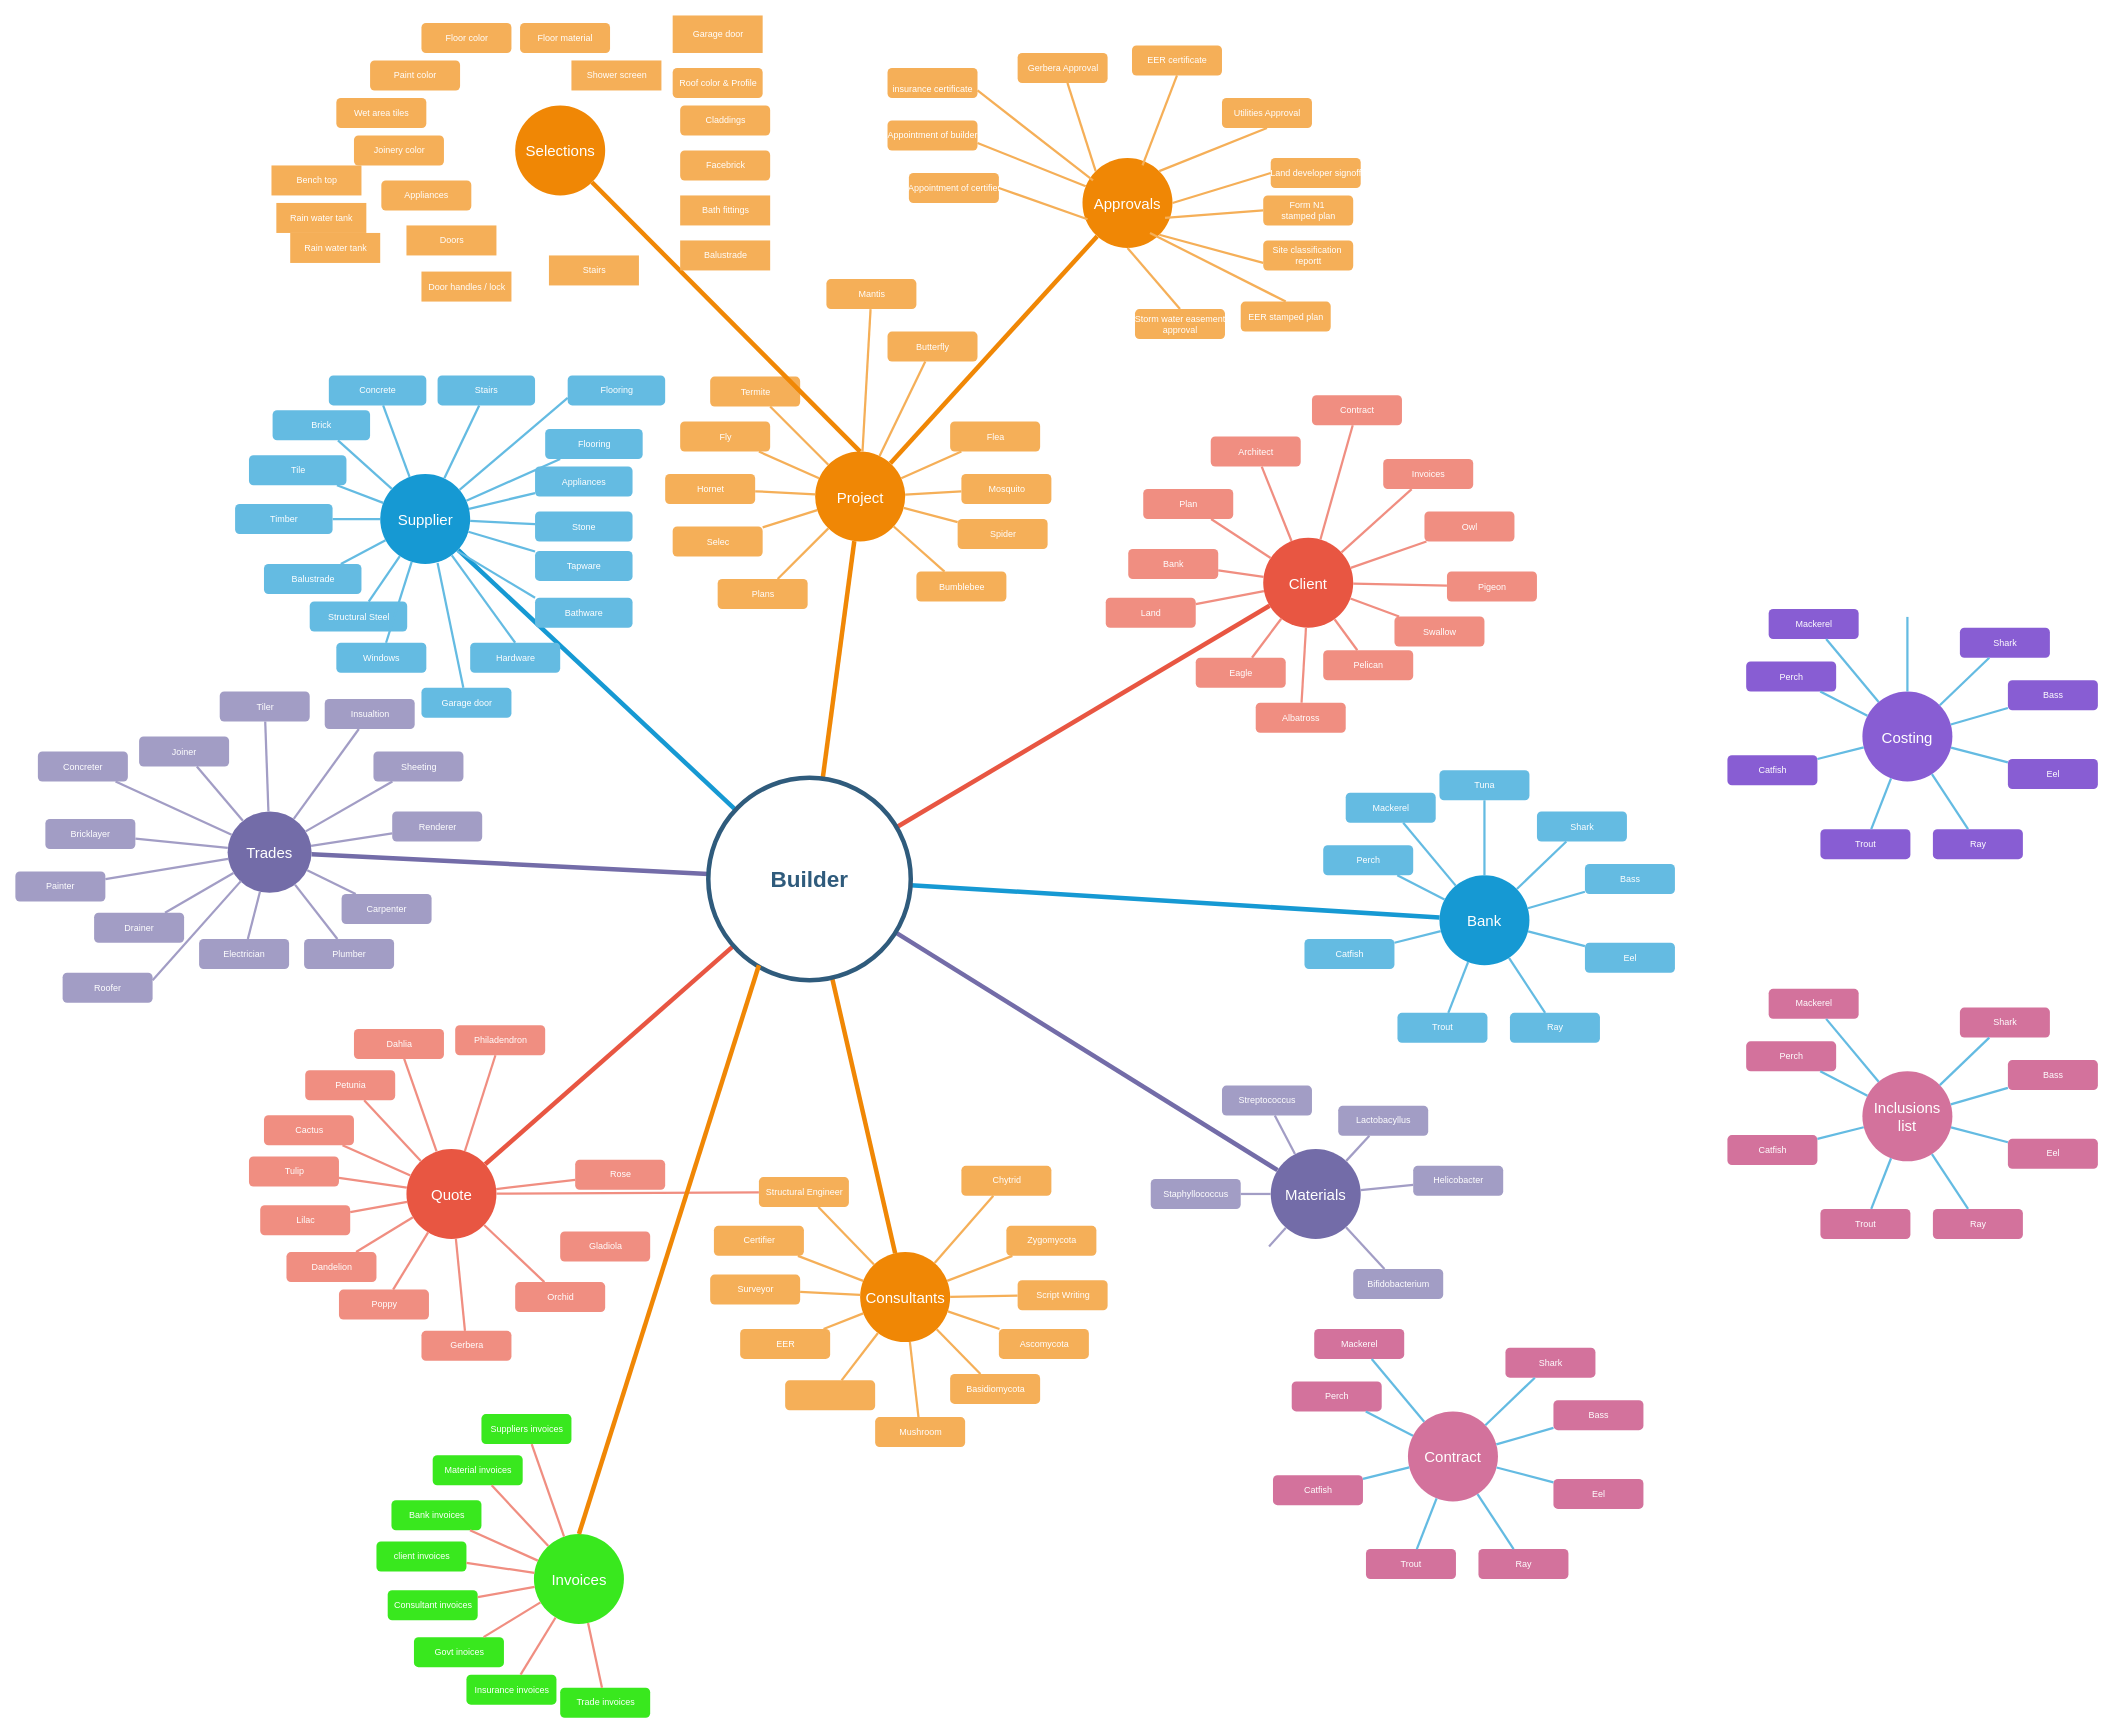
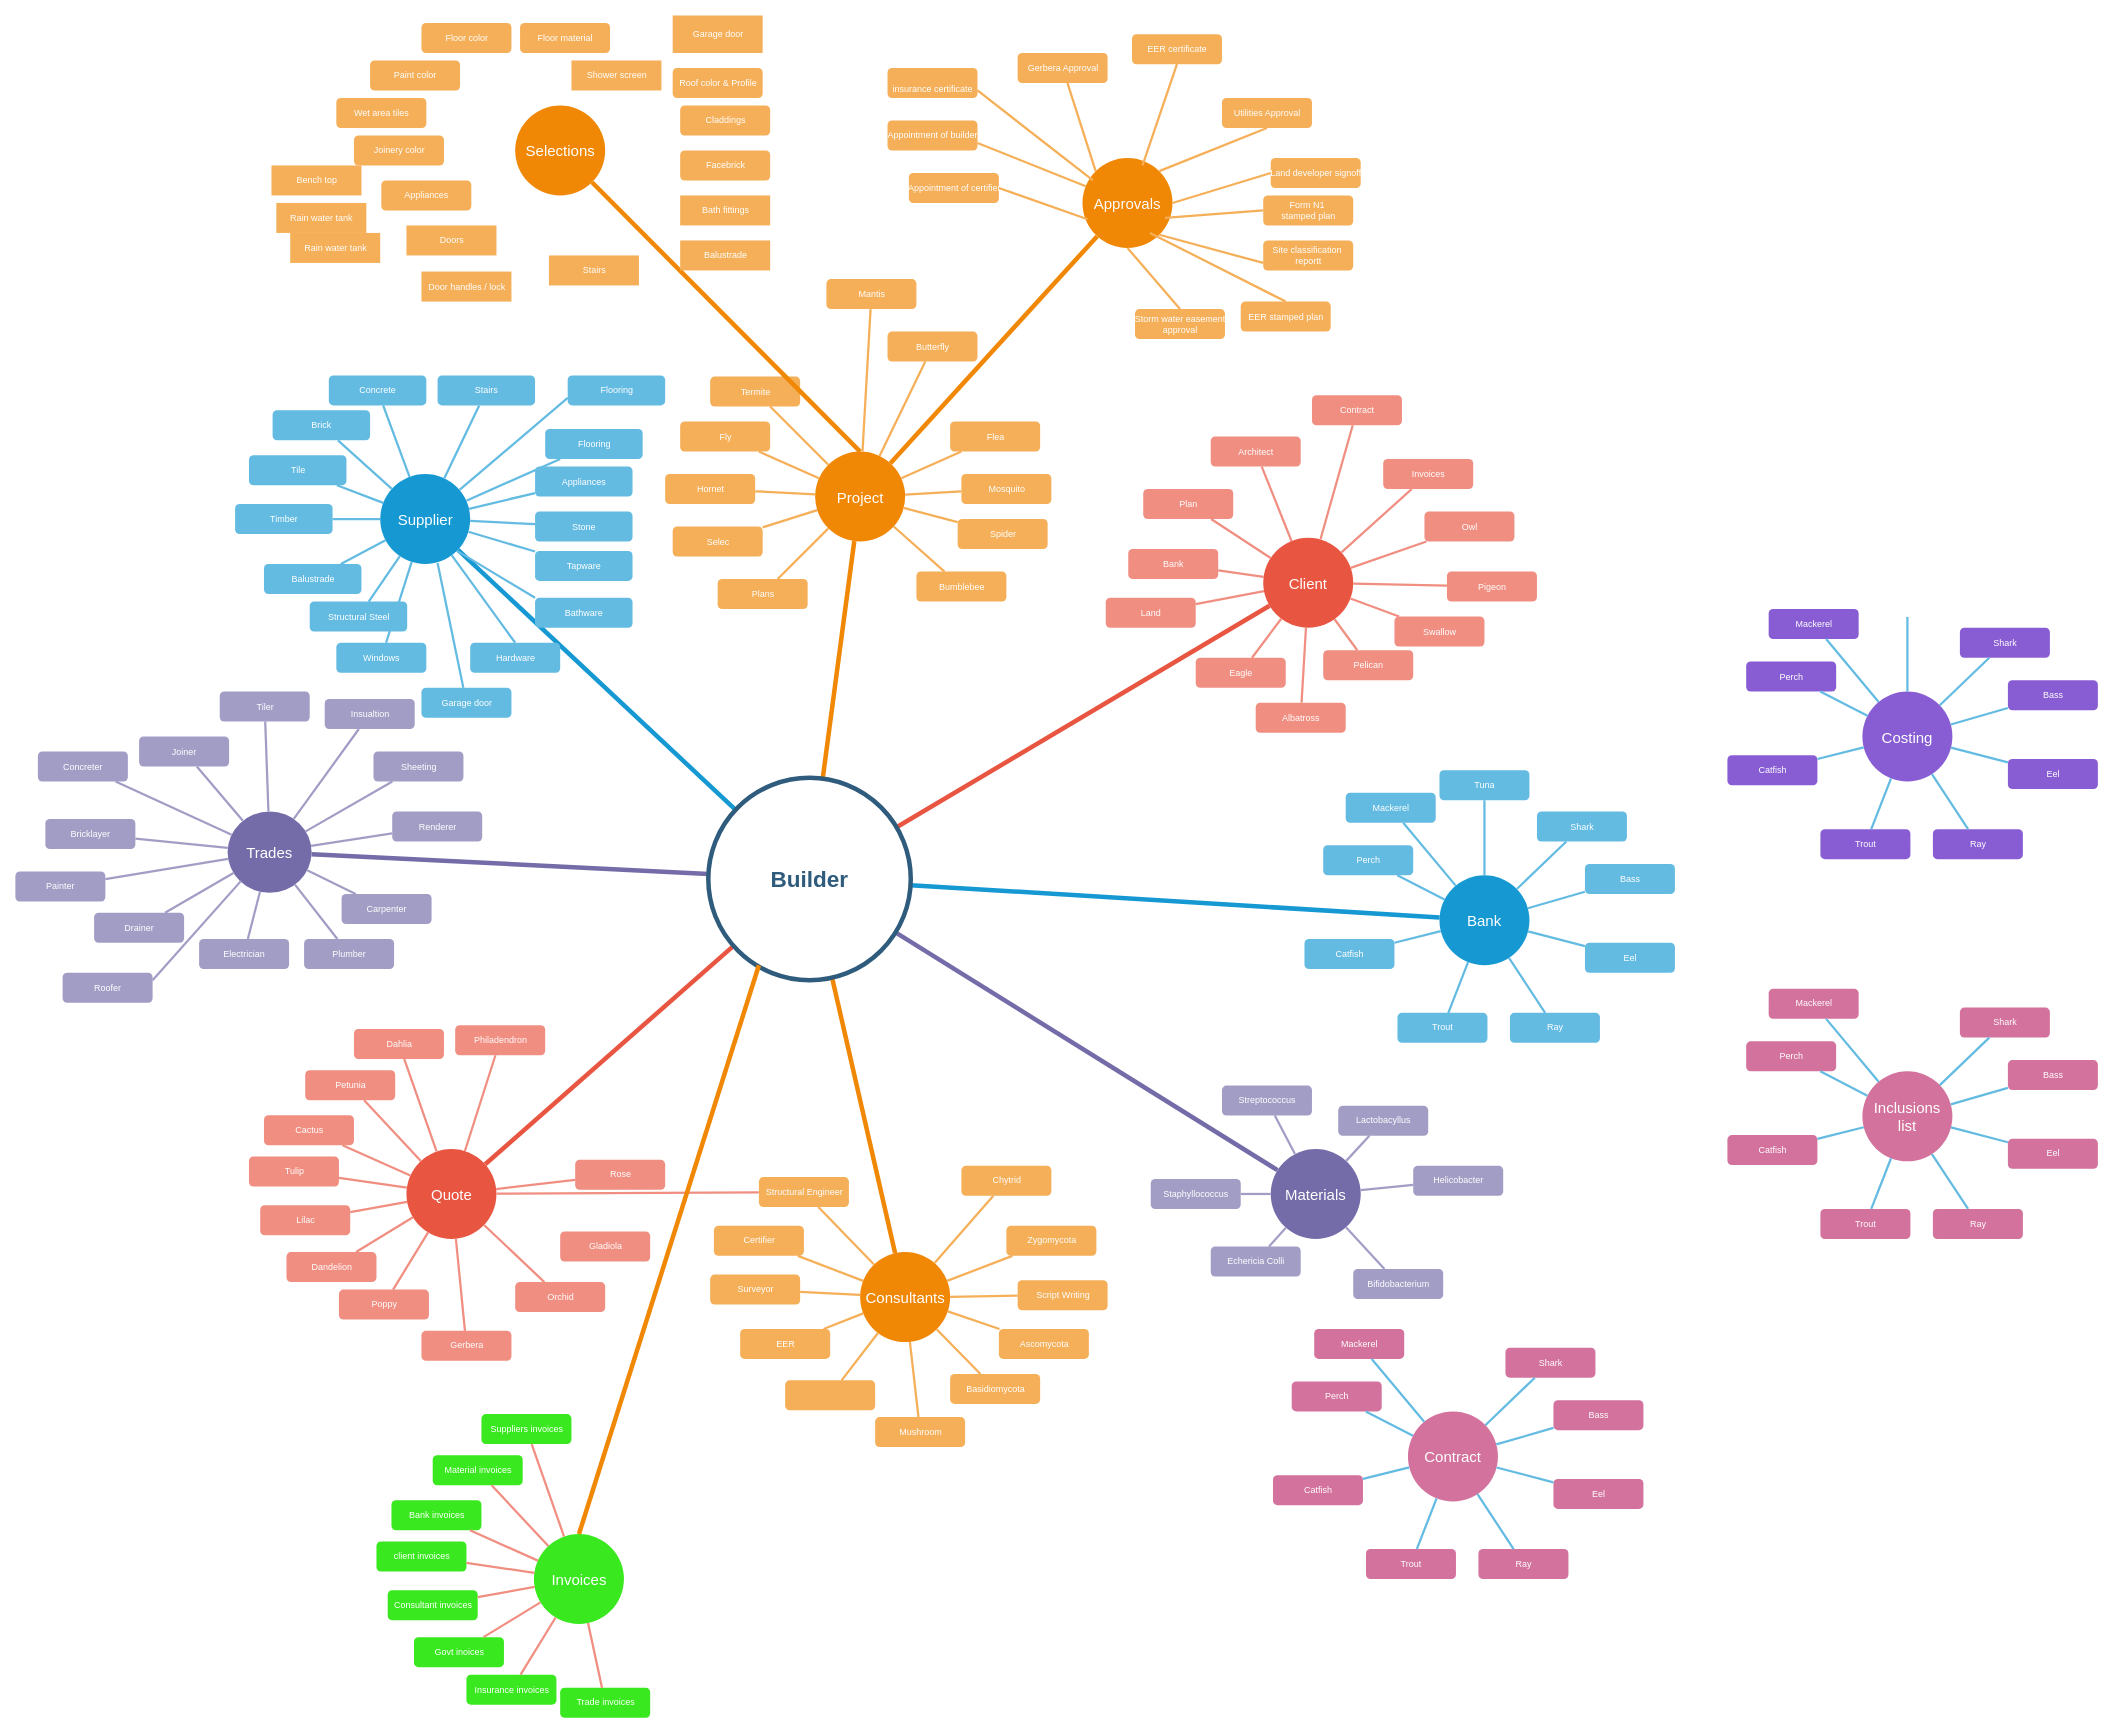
(1177, 60) -> (1177, 49)
(1256, 1262) -> (1256, 1262)
